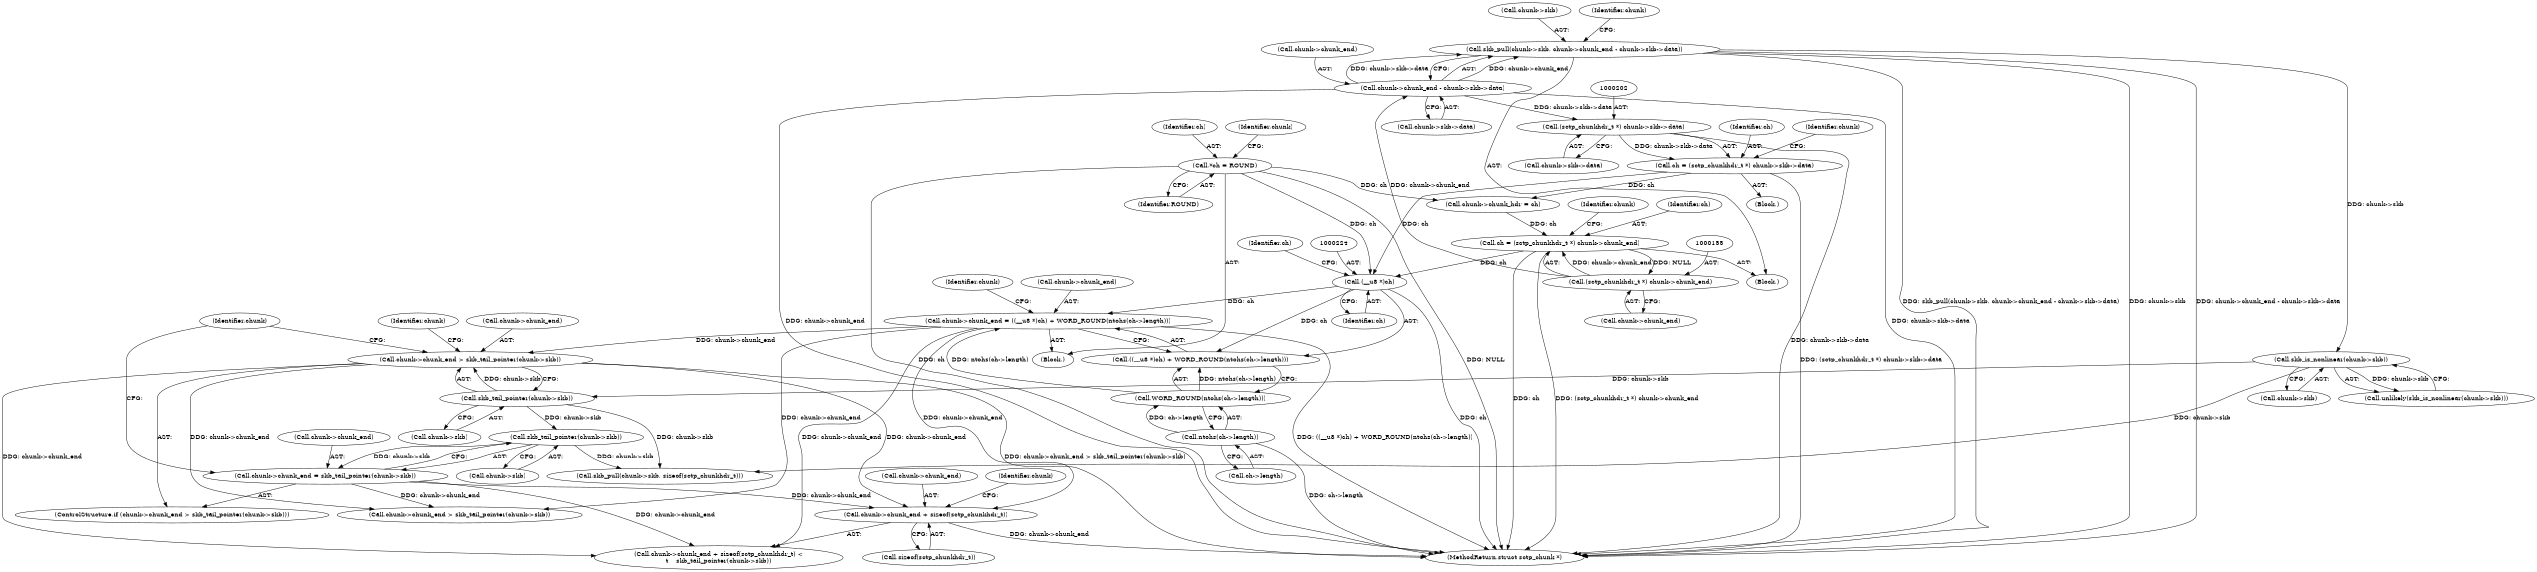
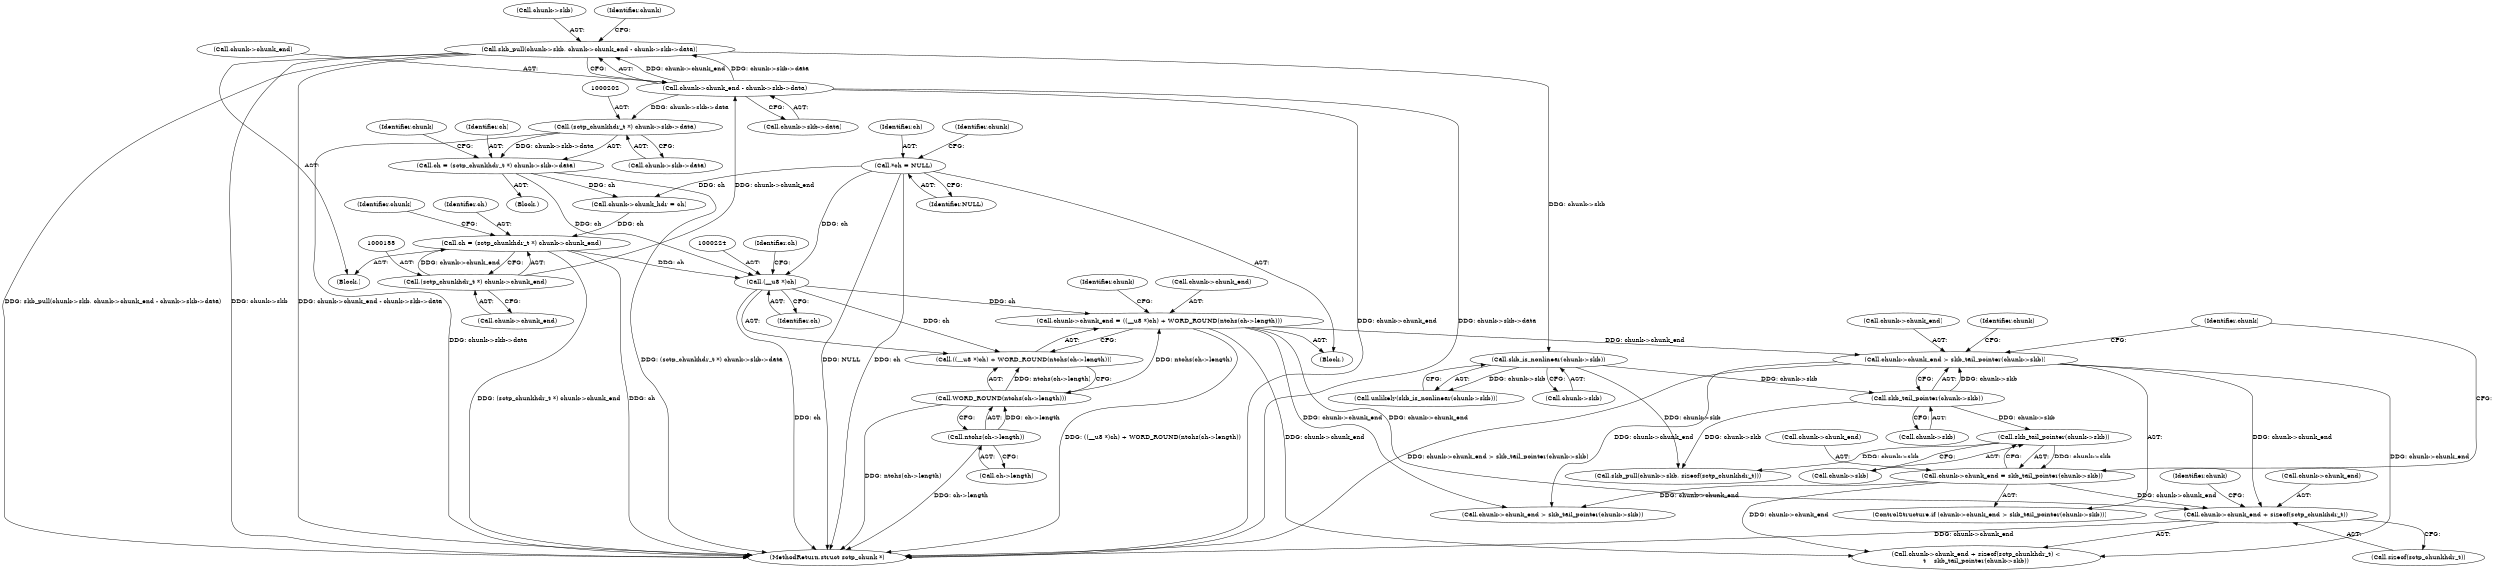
(1225, 166) -> (904, 166)
(1169, 205) -> (956, 205)
(1672, 263) -> (516, 263)
none -> (865, 452)
